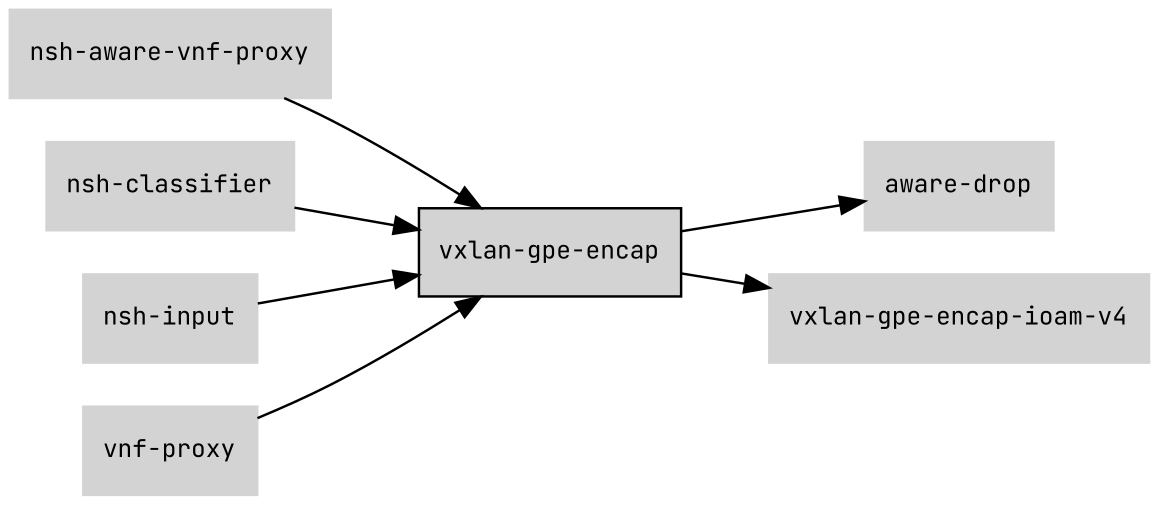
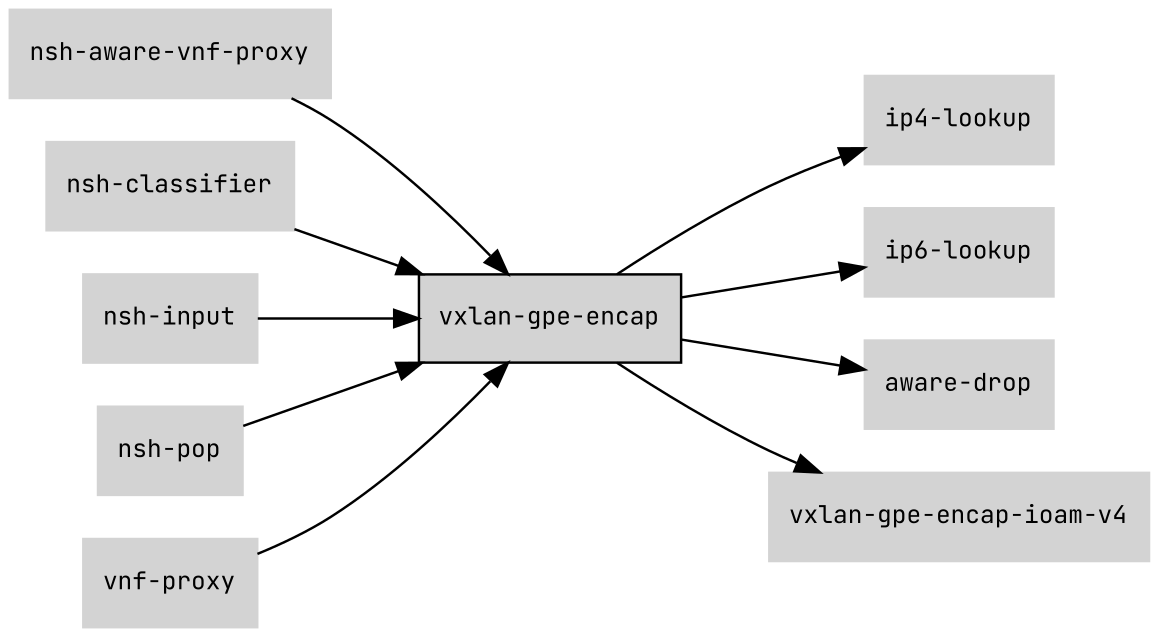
none -> (959, 120)
none -> (959, 252)
none -> (170, 451)
